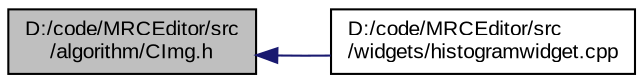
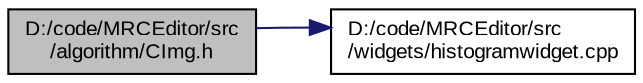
(304, 56) -> (283, 28)
